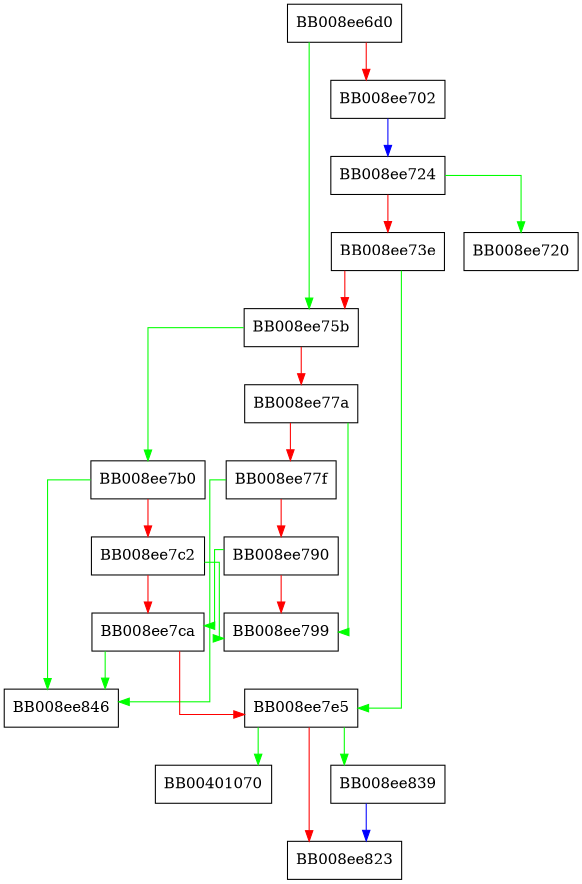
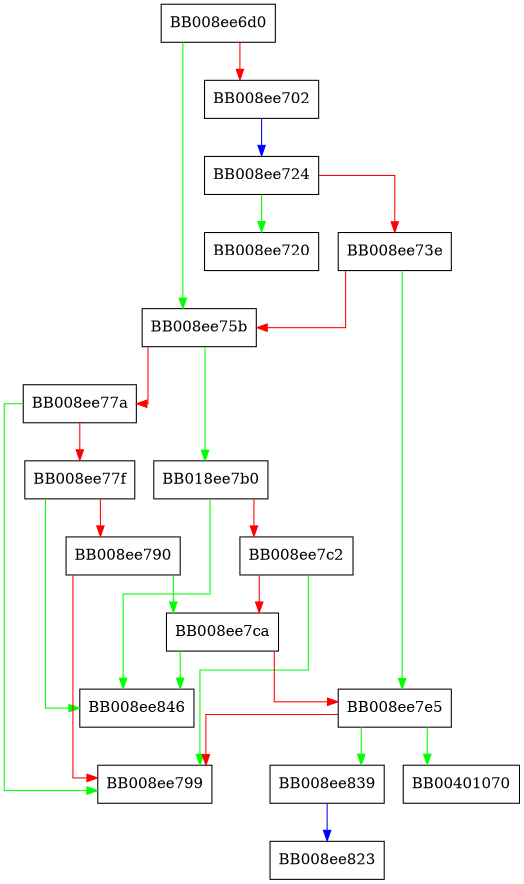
(148, 480) -> (211, 480)
(309, 779) -> (252, 714)
